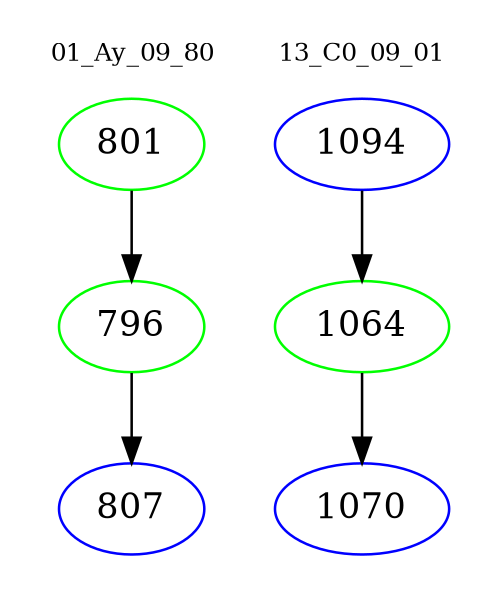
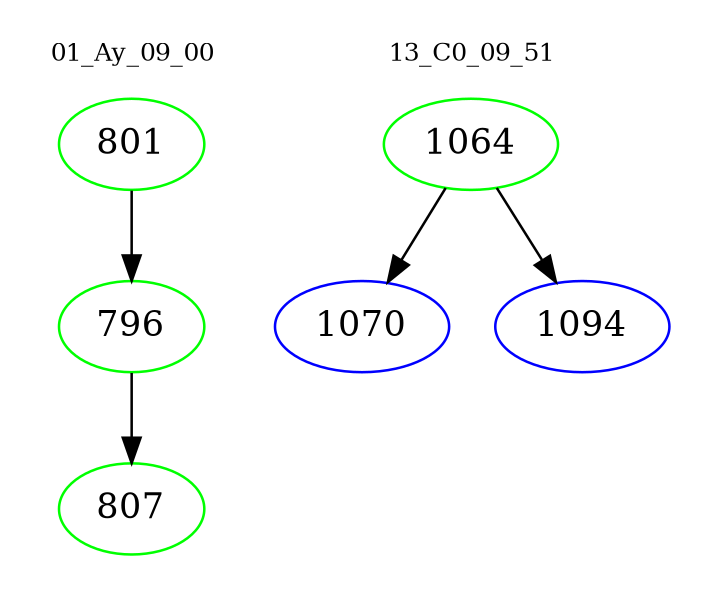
(133, 54) -> (133, 54)
(362, 54) -> (472, 54)
(362, 223) -> (519, 224)
(132, 509) -> (132, 509)
